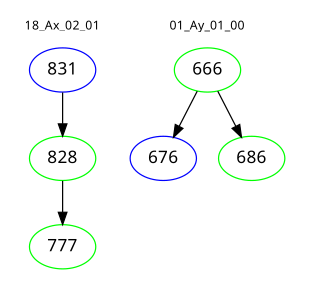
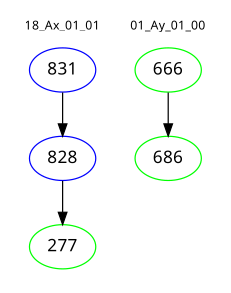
(63, 26) -> (63, 26)
(63, 158) -> (63, 158)
(163, 158) -> none
(63, 247) -> (63, 247)
